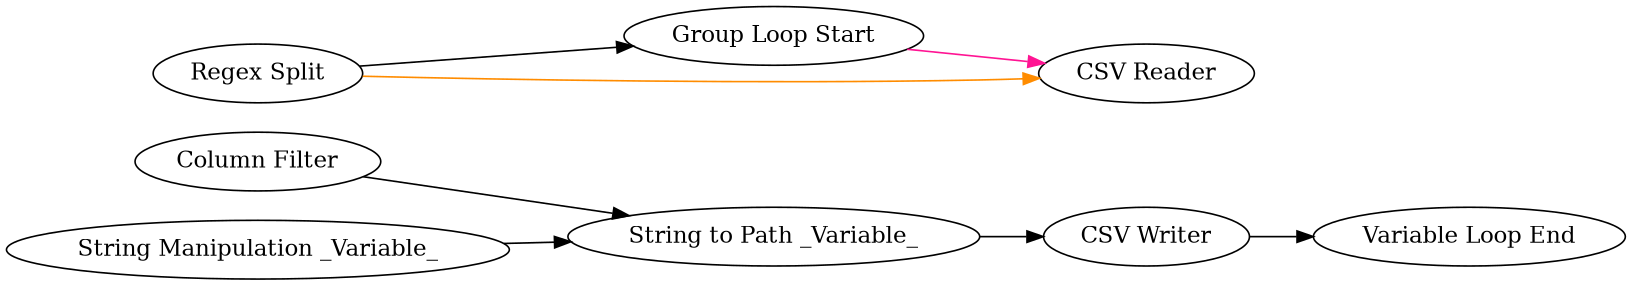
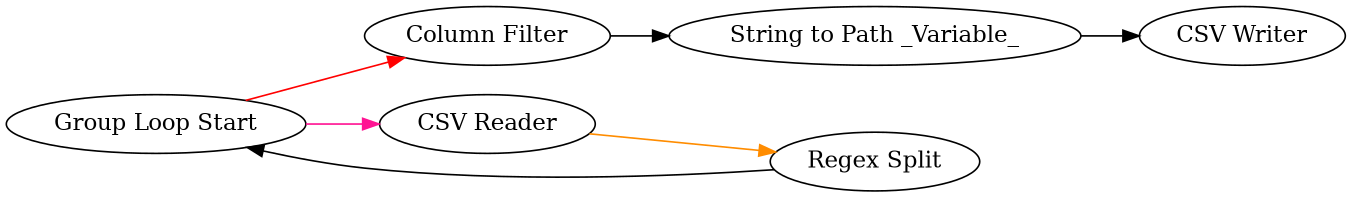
none -> (317, 81)
(693, 81) -> (674, 142)
(1469, 237) -> none
(258, 250) -> none
